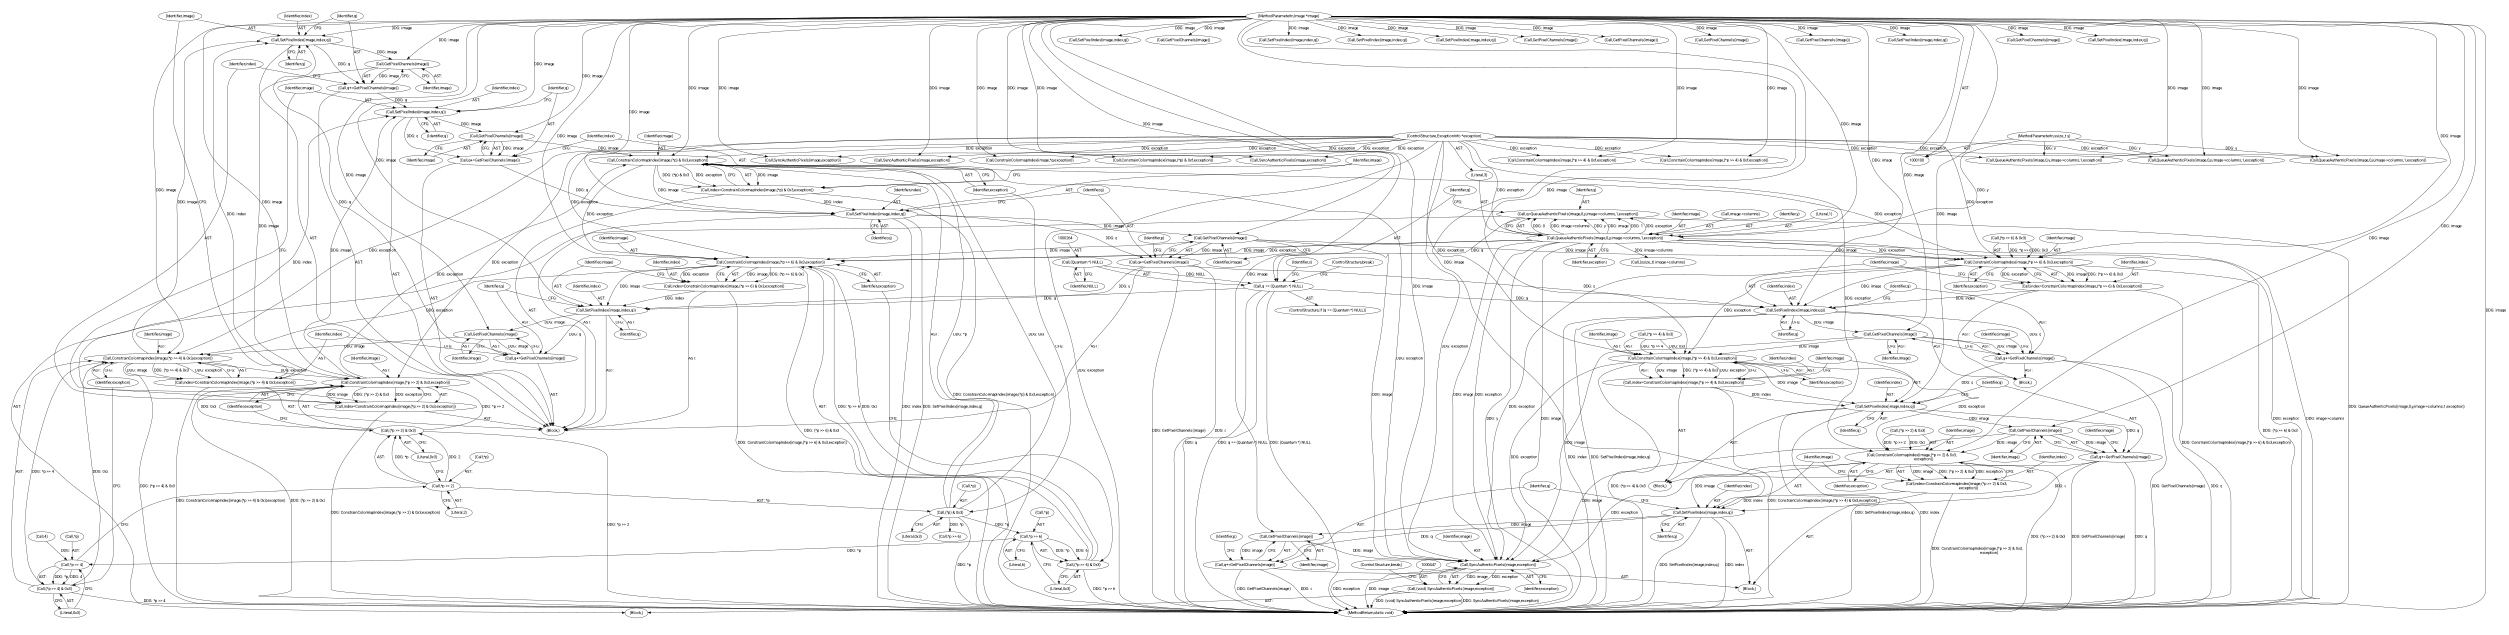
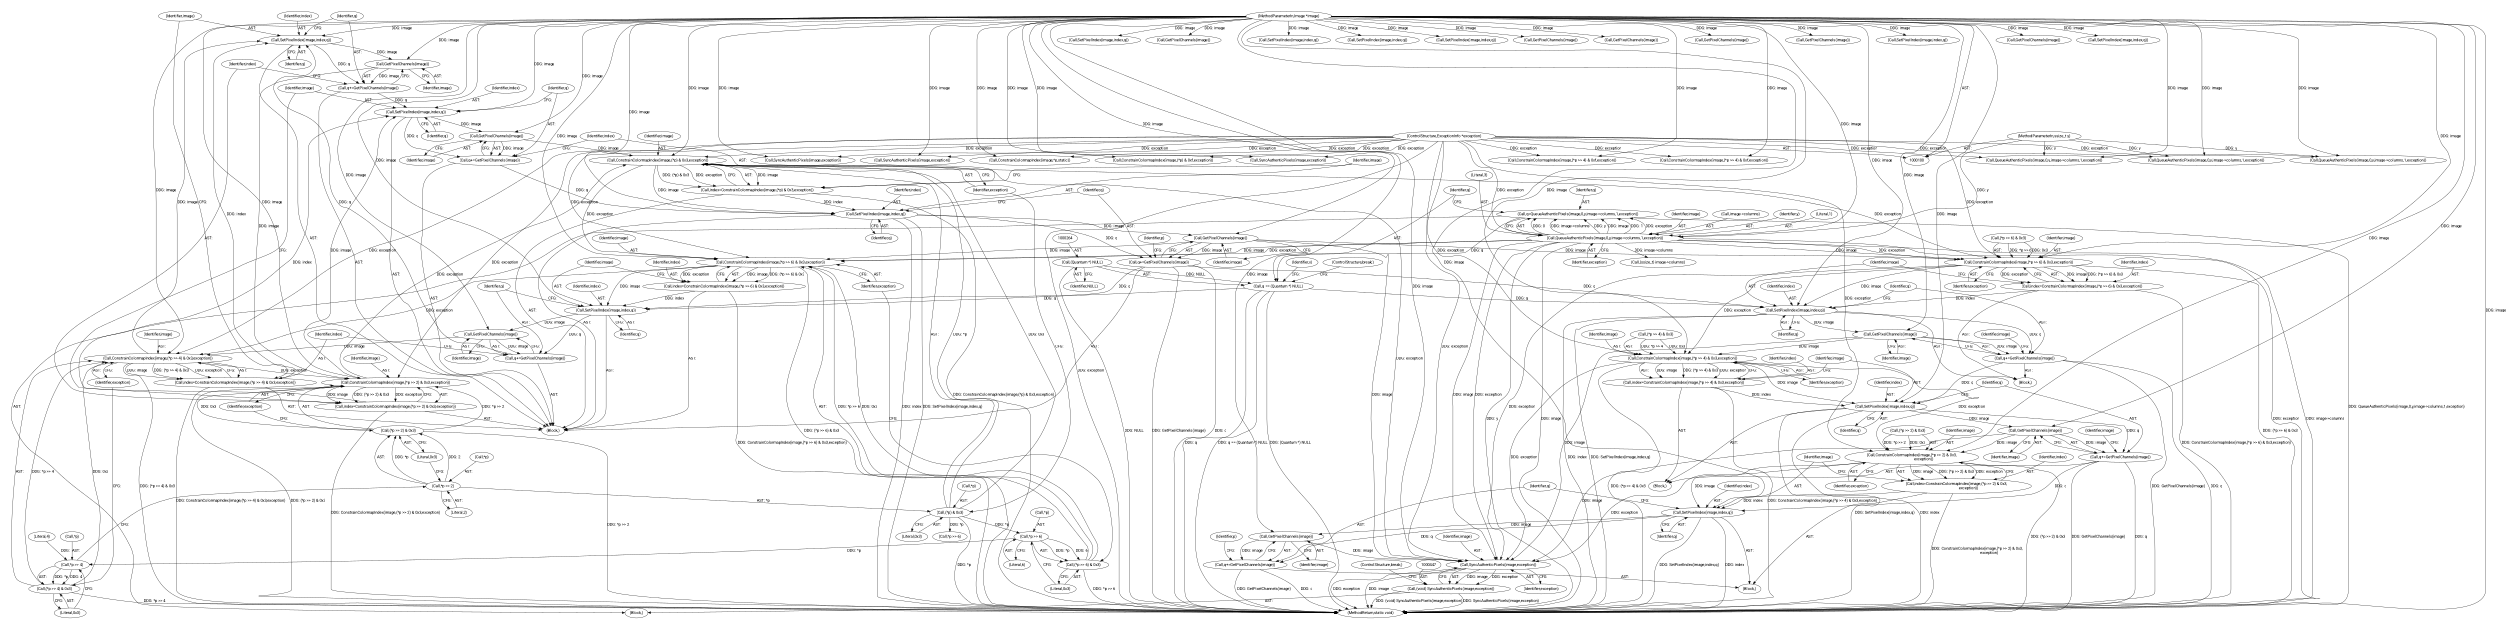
(1459, 156) -> (1697, 147)
(1030, 160) -> (1030, 160)
(1328, 310) -> none
none -> (1130, 524)
(42, 537) -> (42, 537)
